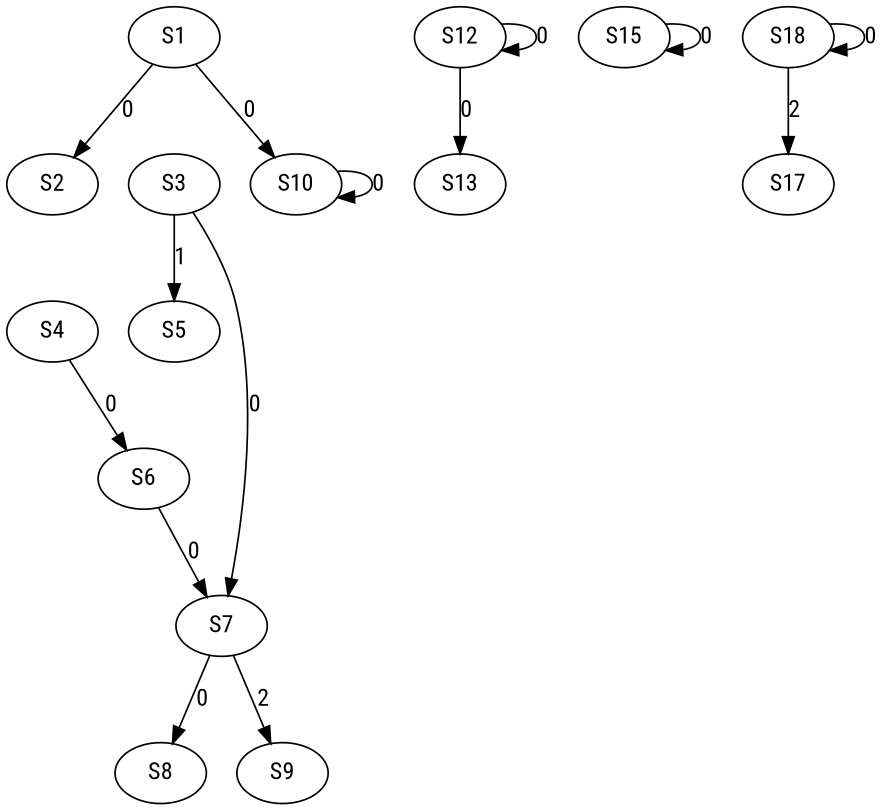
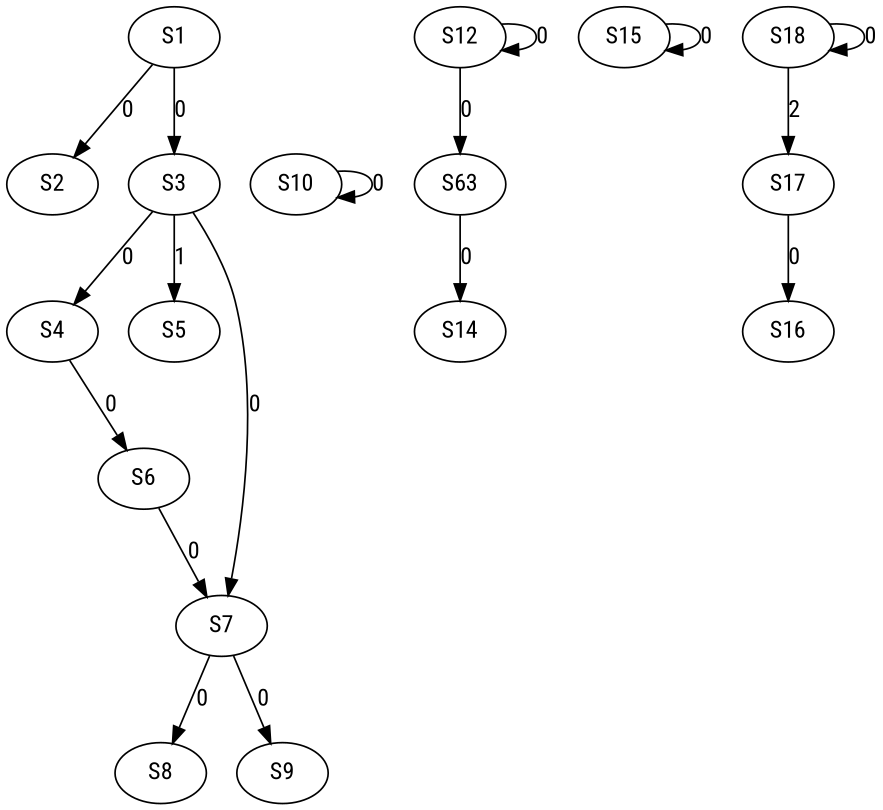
(230, 104) -> (174, 102)
(460, 184) -> (460, 184)
none -> (119, 252)
none -> (460, 332)
none -> (788, 332)
(263, 700) -> (263, 700)
